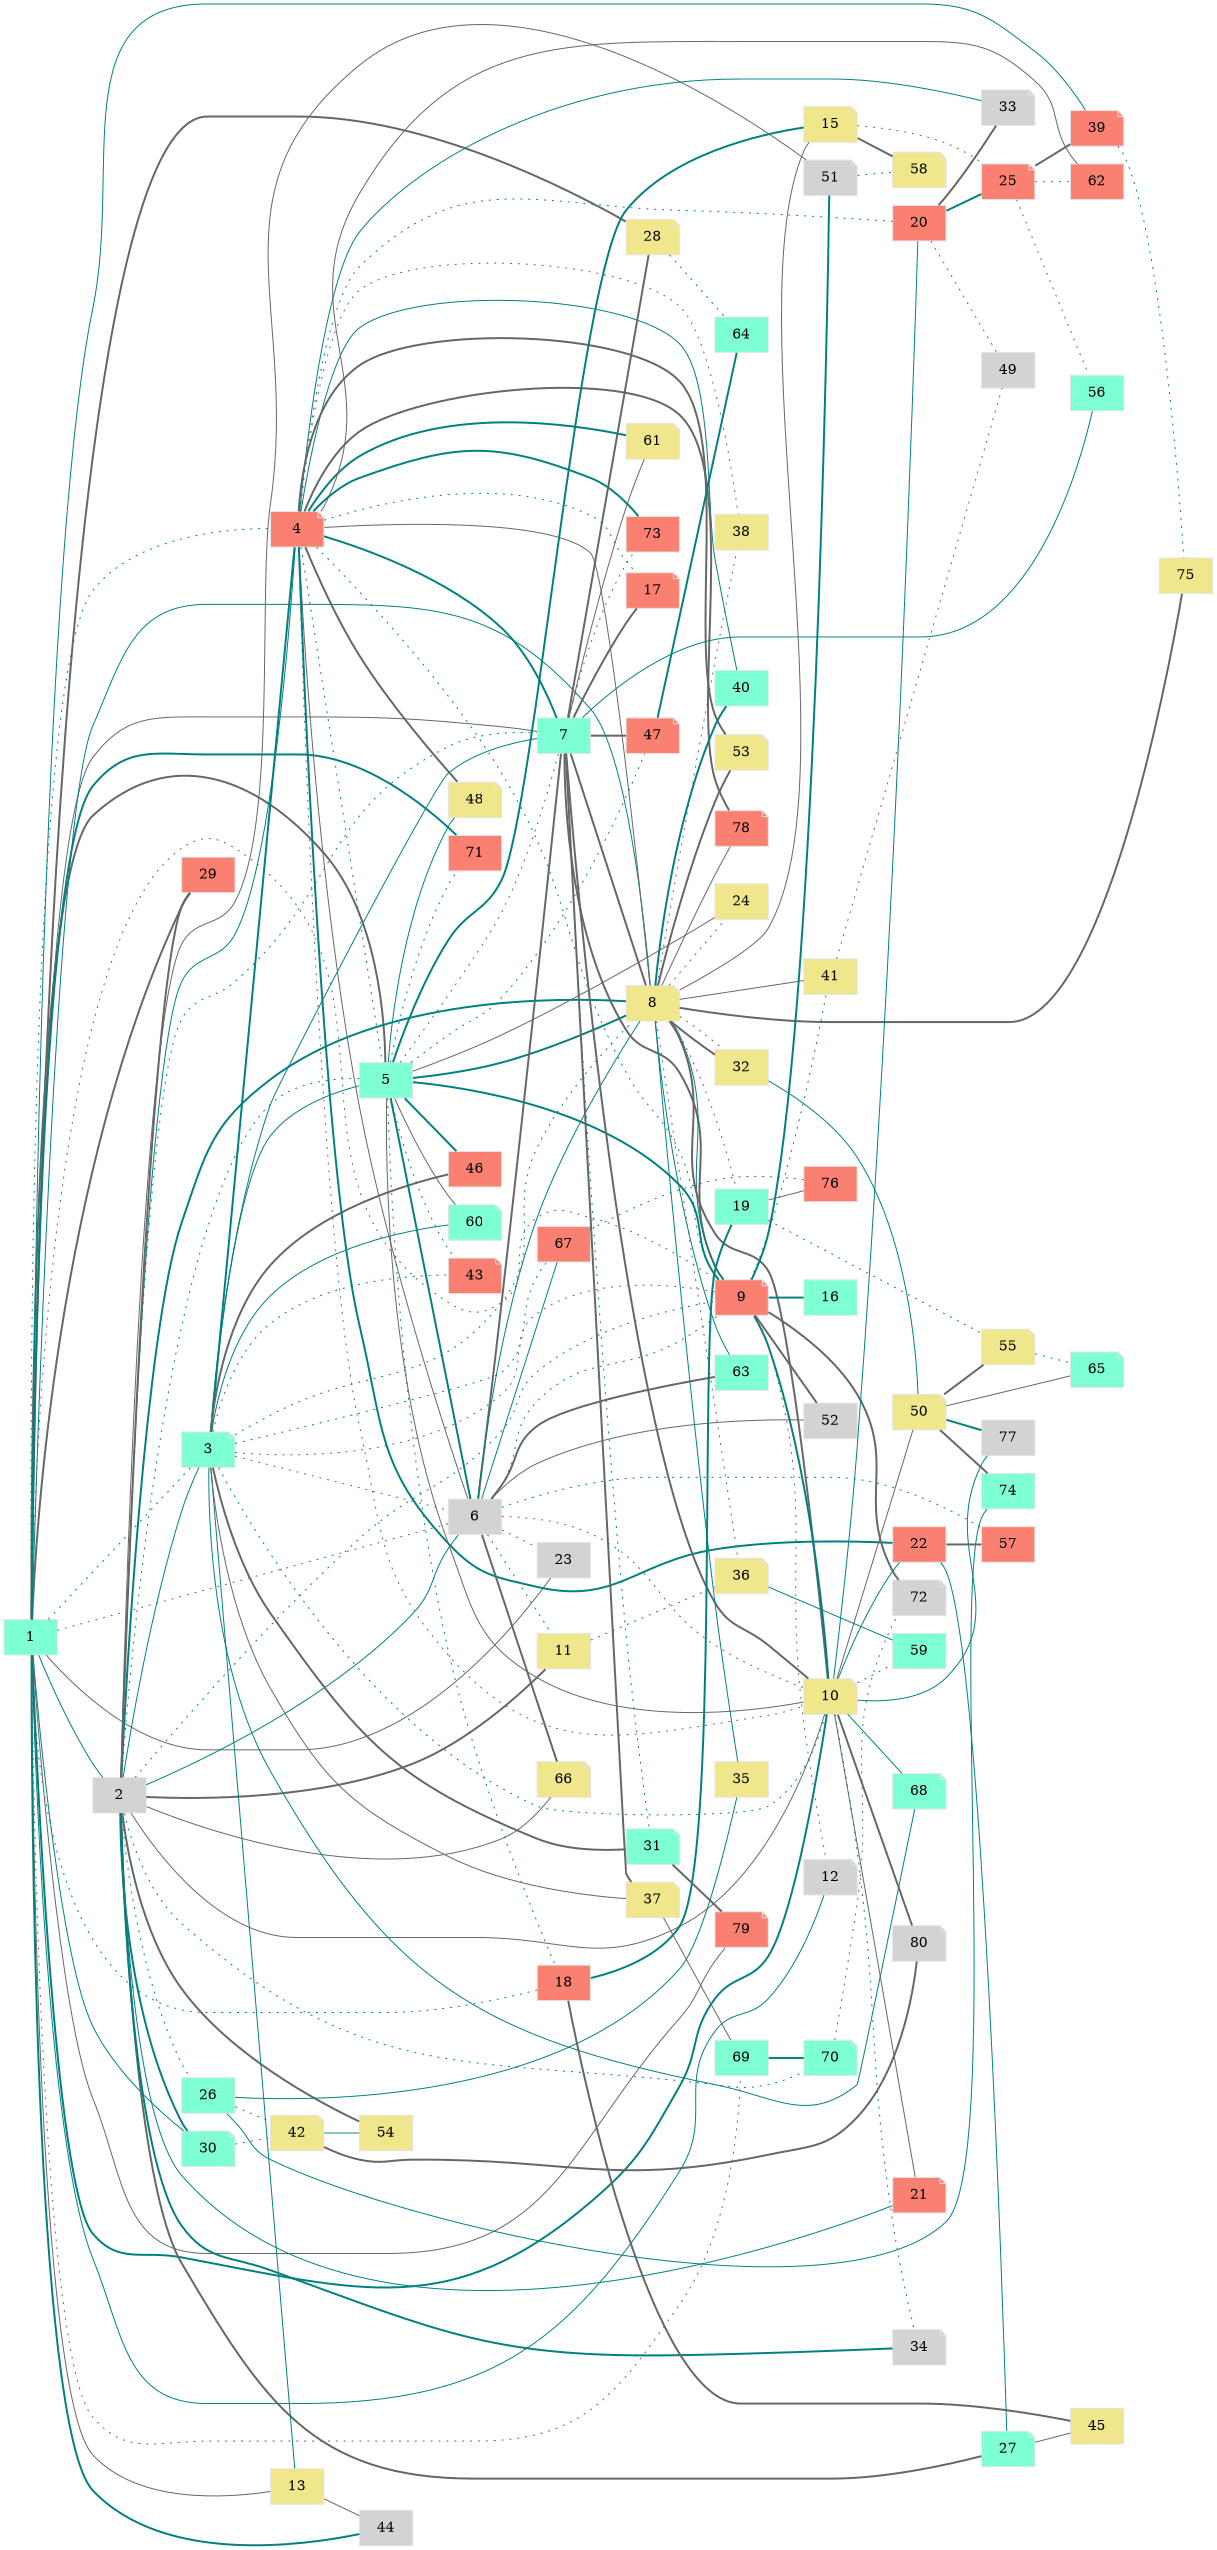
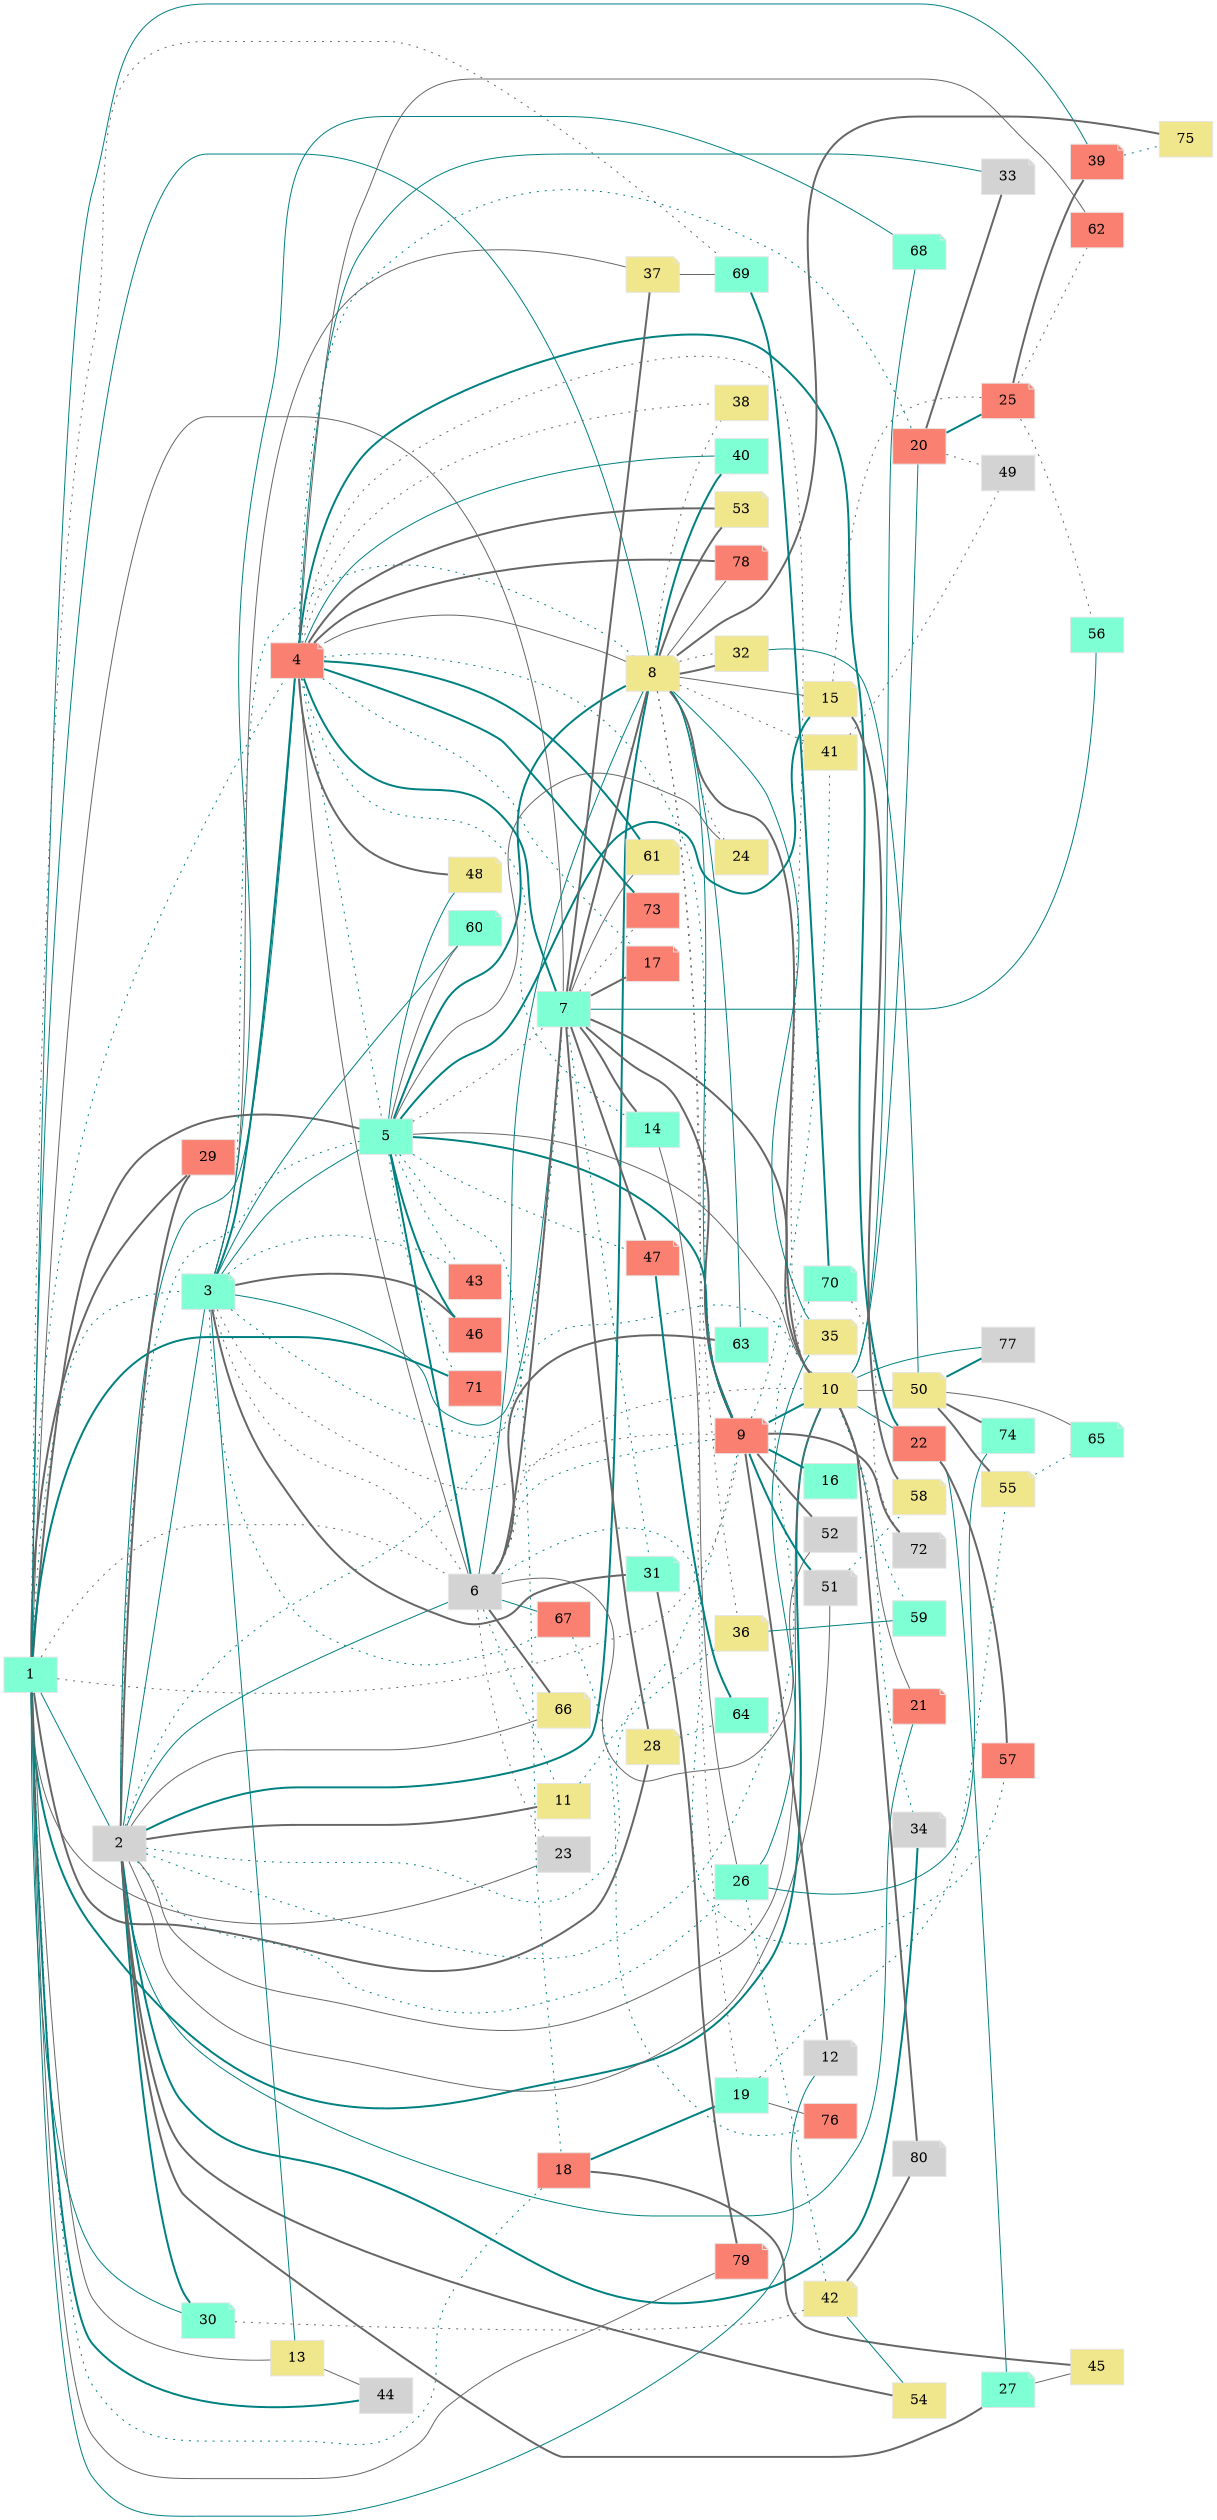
(742, 990) -> (742, 713)
none -> (653, 1130)
(475, 1276) -> (475, 1282)
(796, 1586) -> (786, 1732)
(742, 1779) -> (830, 1337)
